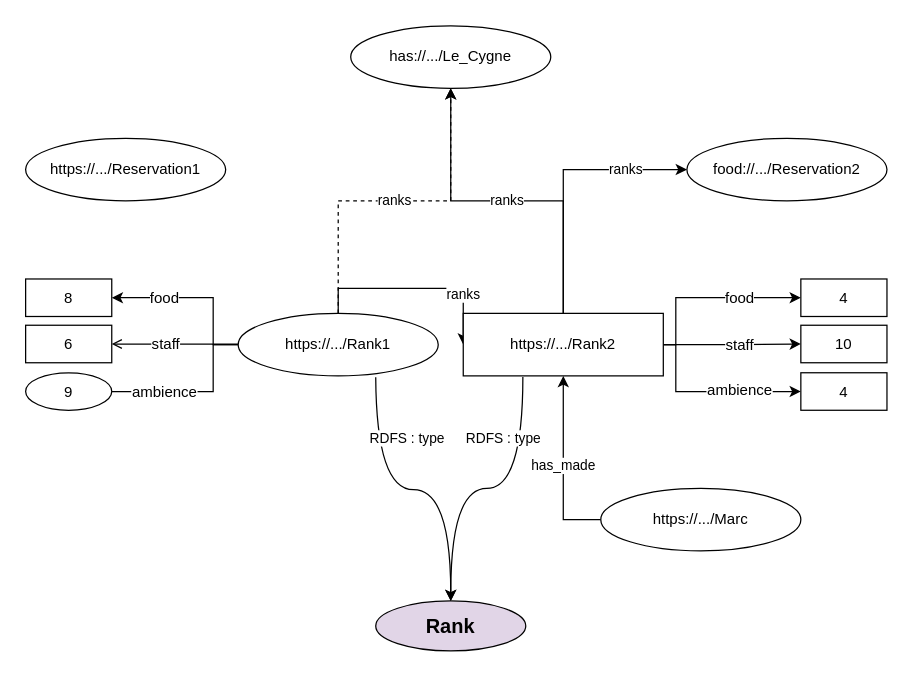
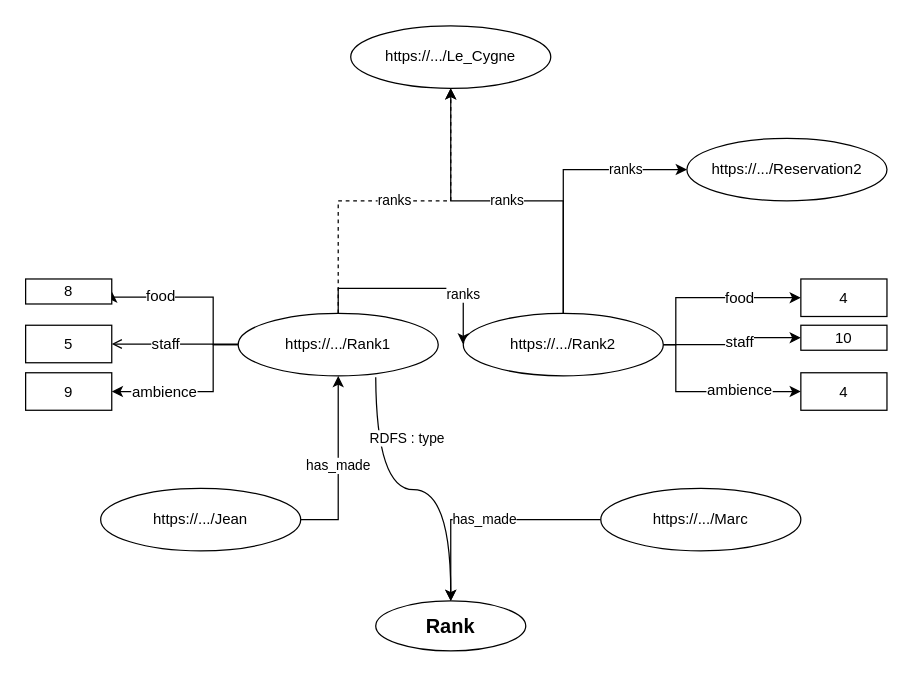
(451, 57) -> (451, 57)
(126, 169) -> none
(787, 169) -> (787, 169)
(69, 298) -> (69, 291)
(69, 344) -> (69, 344)
(563, 344) -> (563, 344)
(844, 344) -> (844, 338)
(69, 391) -> (69, 391)
(117, 391) -> (121, 391)
(563, 453) -> (494, 519)
none -> (338, 470)
(508, 474) -> none
none -> (201, 519)
(451, 626) -> (451, 626)
